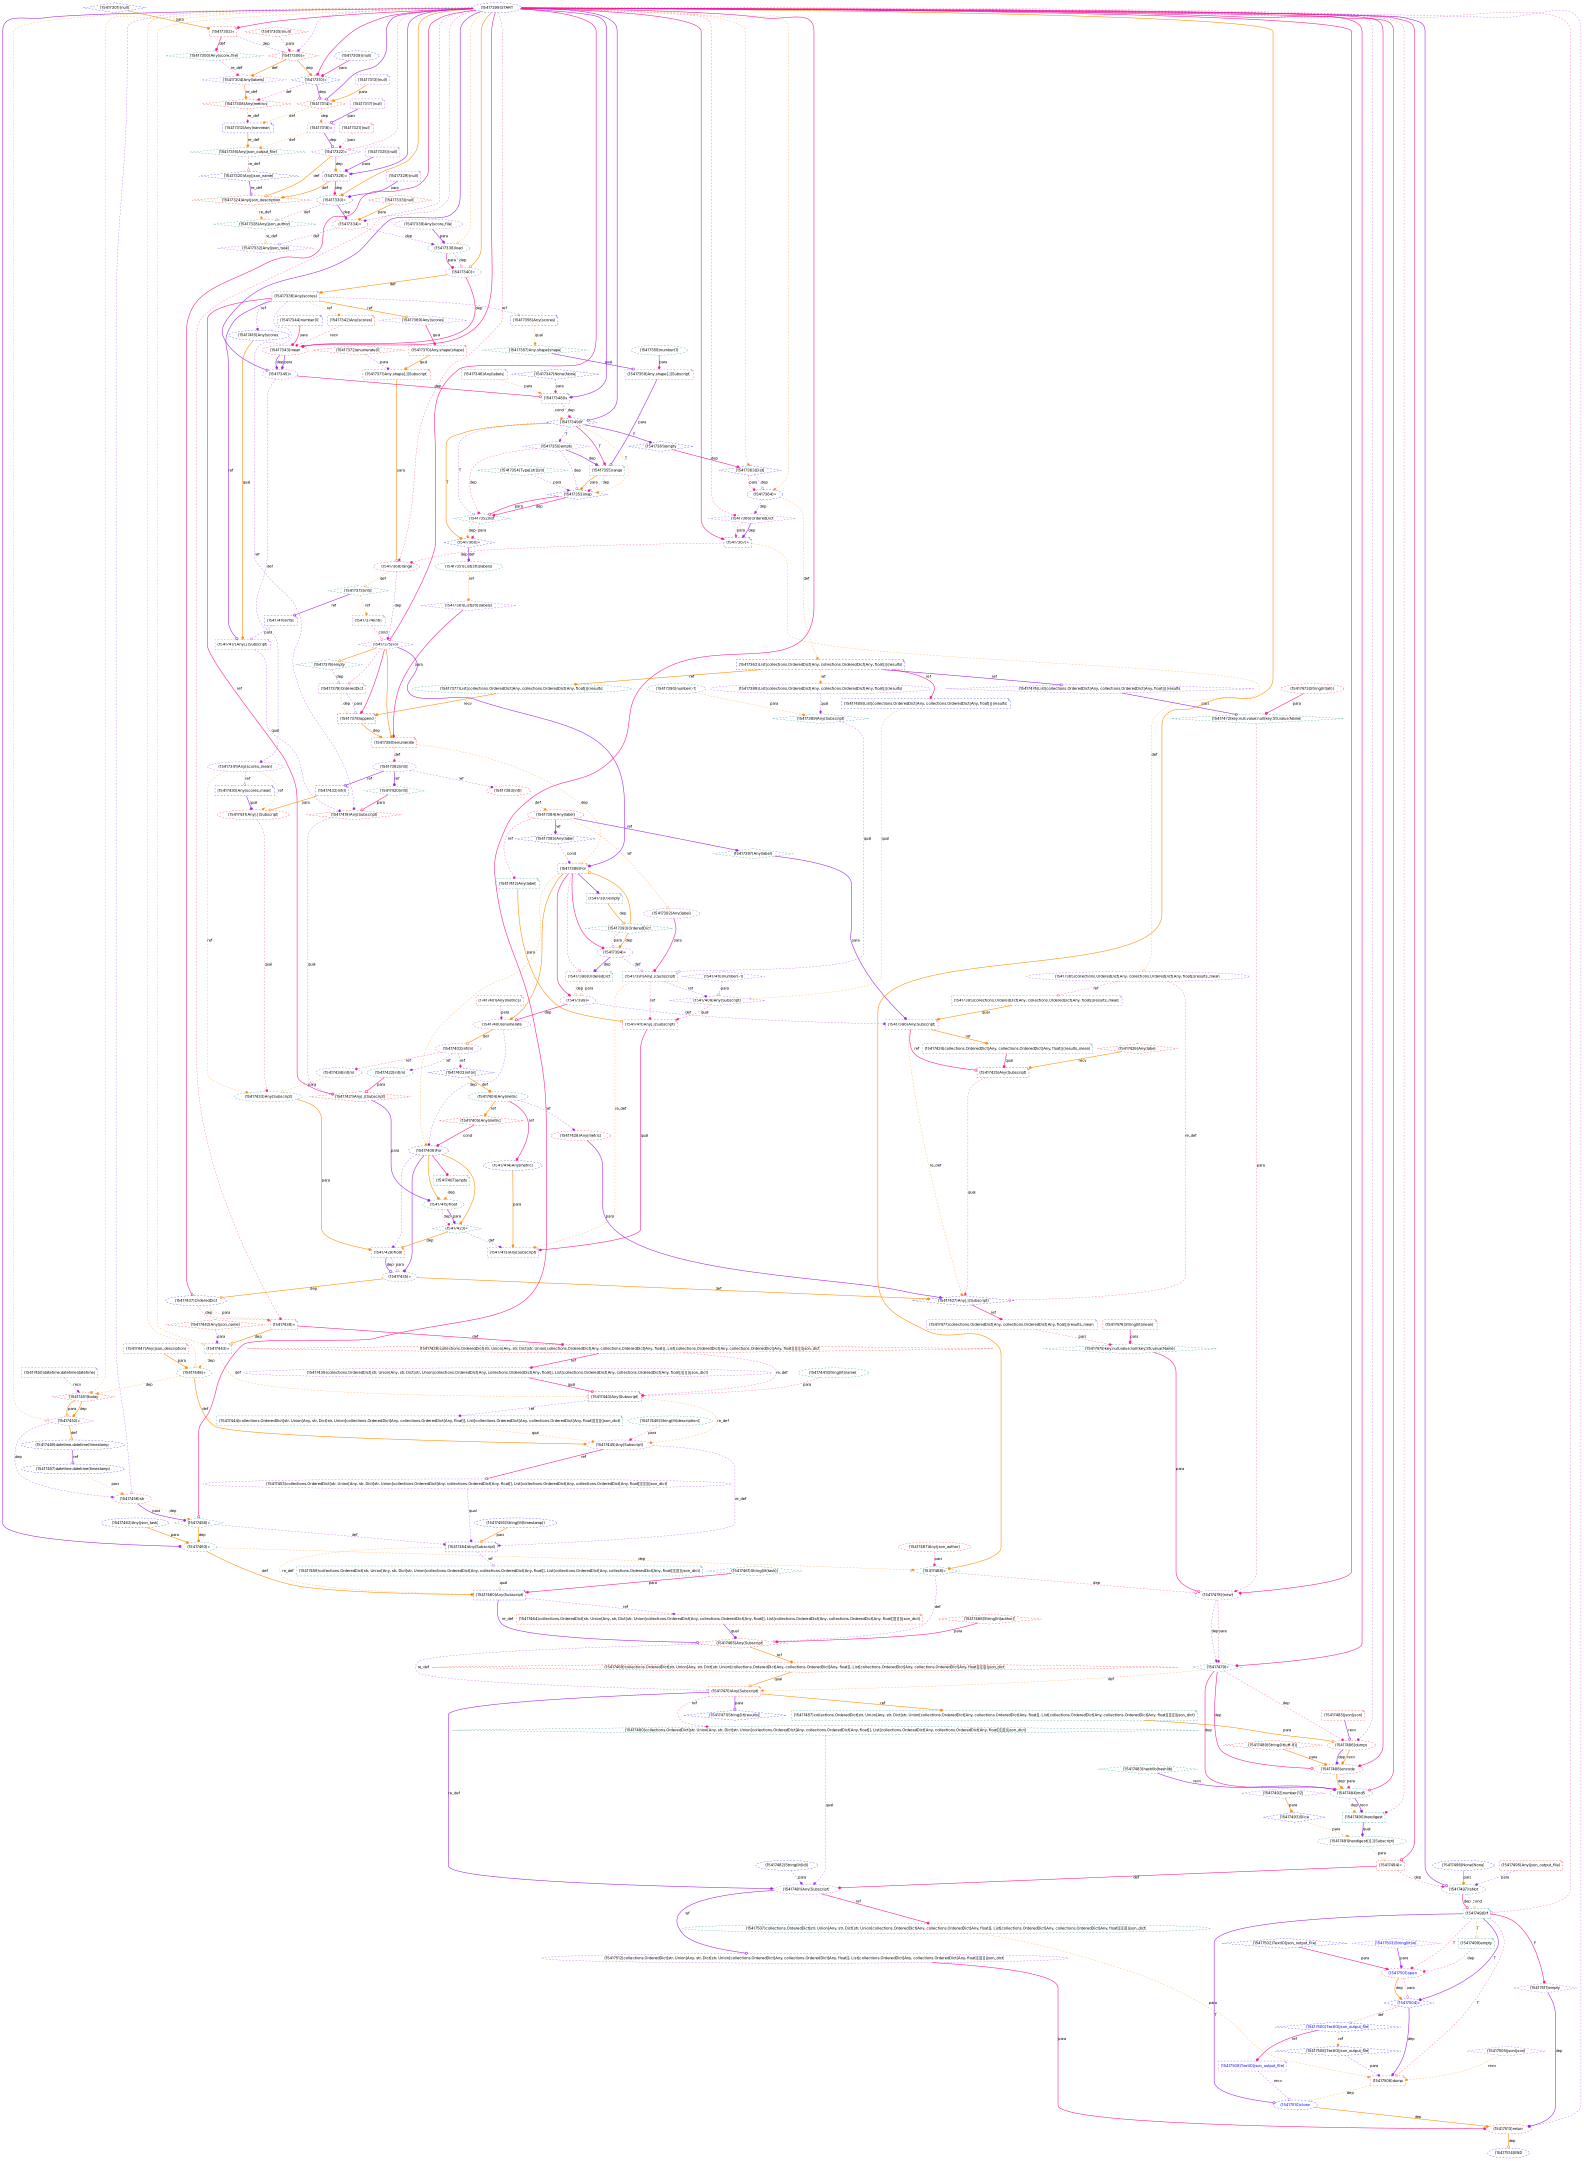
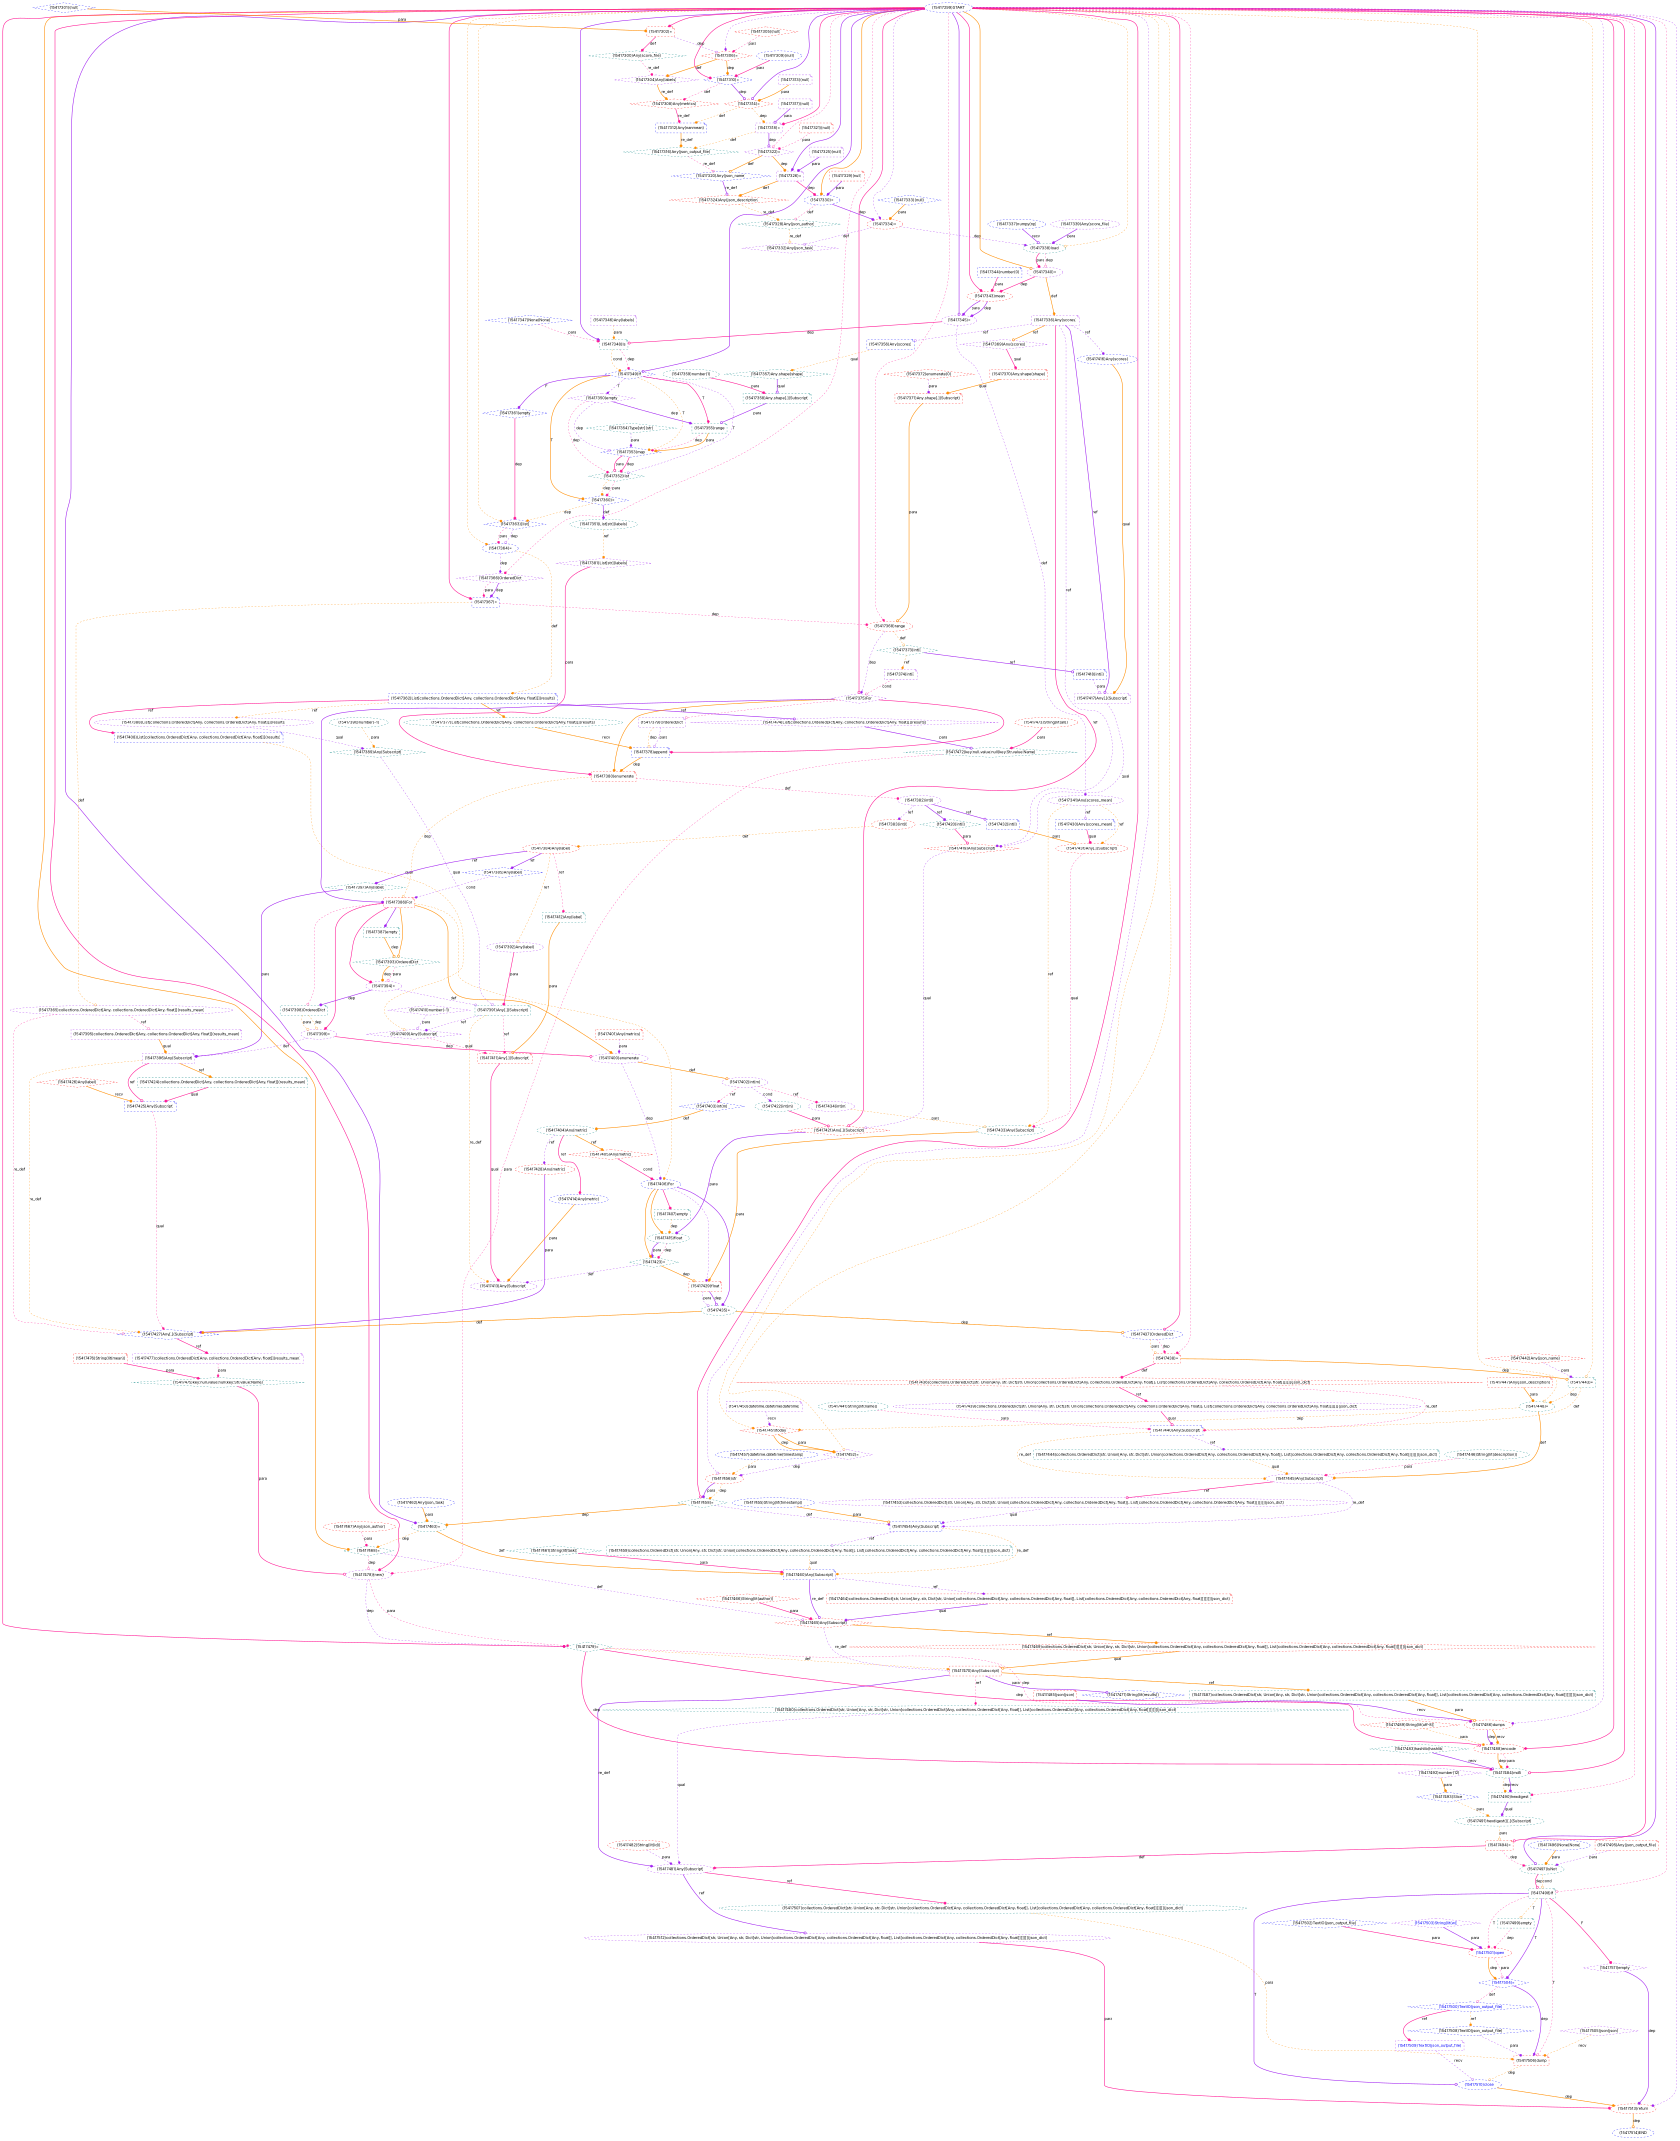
none -> (820, 31)
(247, 114) -> (677, 114)
(404, 176) -> (847, 176)
(302, 180) -> (747, 163)
(400, 200) -> (909, 200)
none -> (1017, 224)
(351, 320) -> none
none -> (561, 512)
(329, 665) -> none
(249, 802) -> (1088, 835)
(622, 890) -> (403, 931)
(500, 1001) -> (619, 1034)
(448, 1061) -> (768, 1094)
(513, 1253) -> (504, 1286)
(73, 1445) -> none
(1304, 1757) -> (1453, 1736)
(787, 1865) -> (639, 1845)
